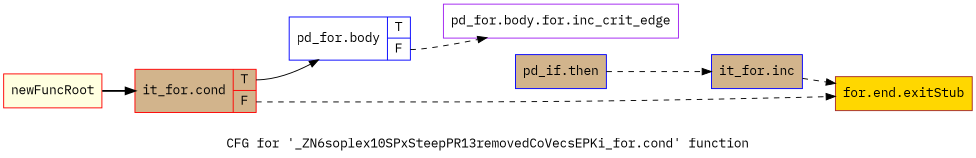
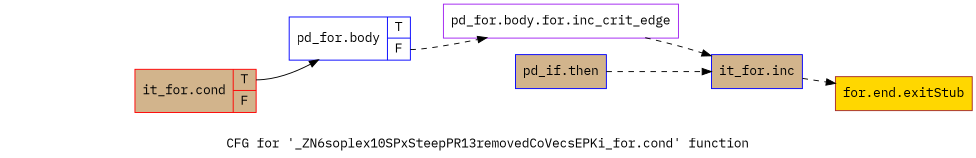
none -> (674, 45)
(53, 91) -> none
(541, 102) -> none
